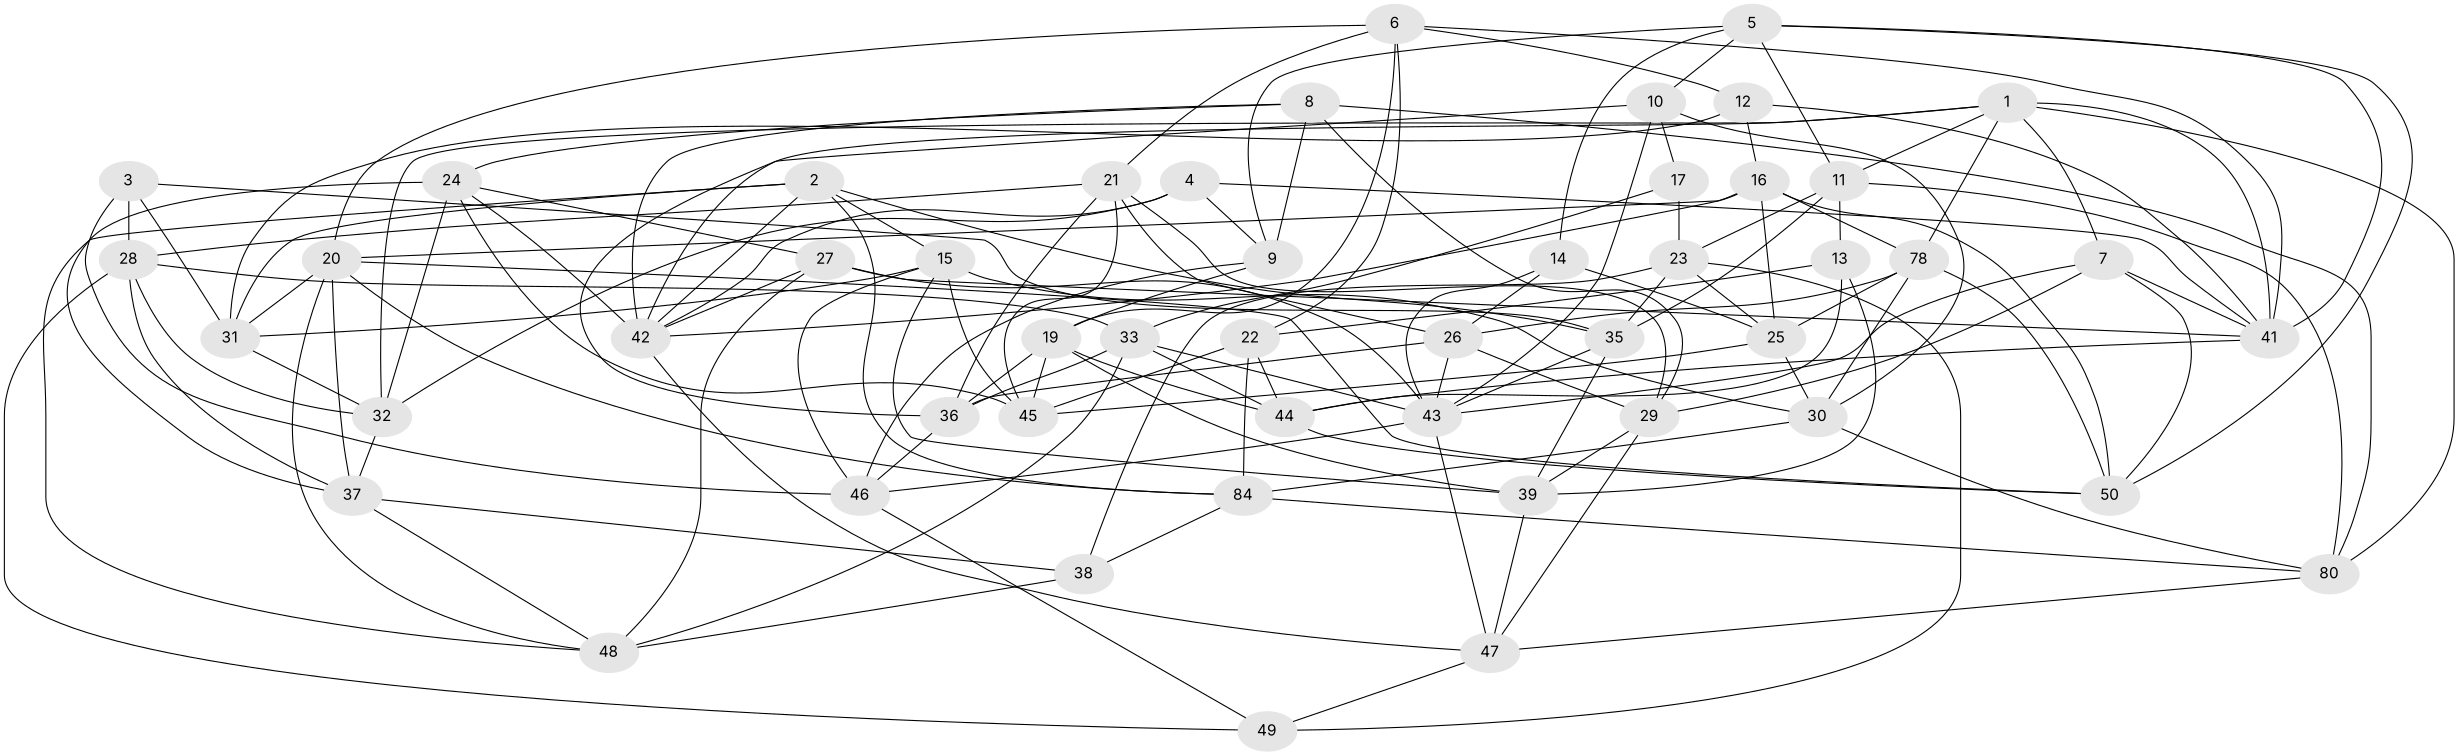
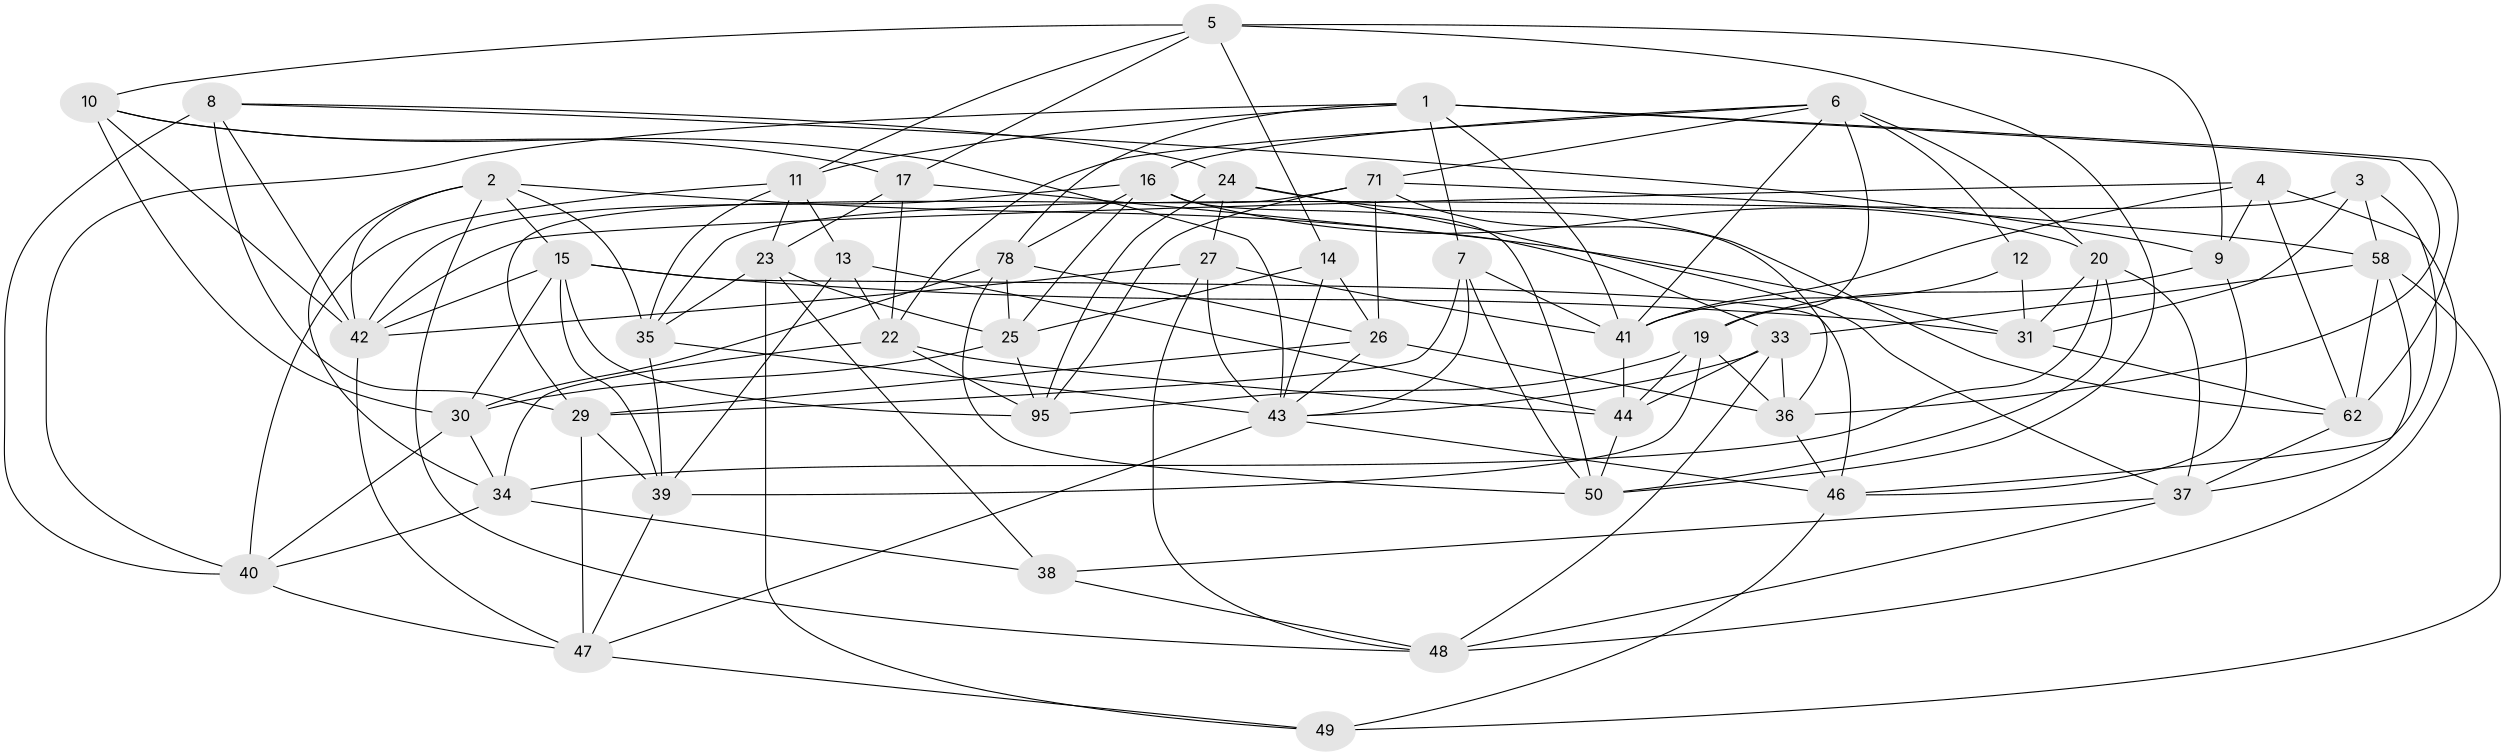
(2332, 77) -> (1058, 103)
(1752, 142) -> (1487, 124)
(1111, 181) -> (1375, 181)
(555, 259) -> (461, 299)
(129, 260) -> (2381, 260)
none -> (897, 260)
(382, 417) -> (2353, 417)
(1028, 417) -> (1041, 417)
(1243, 496) -> (503, 496)
(333, 541) -> (2133, 564)
(2330, 574) -> (249, 574)
